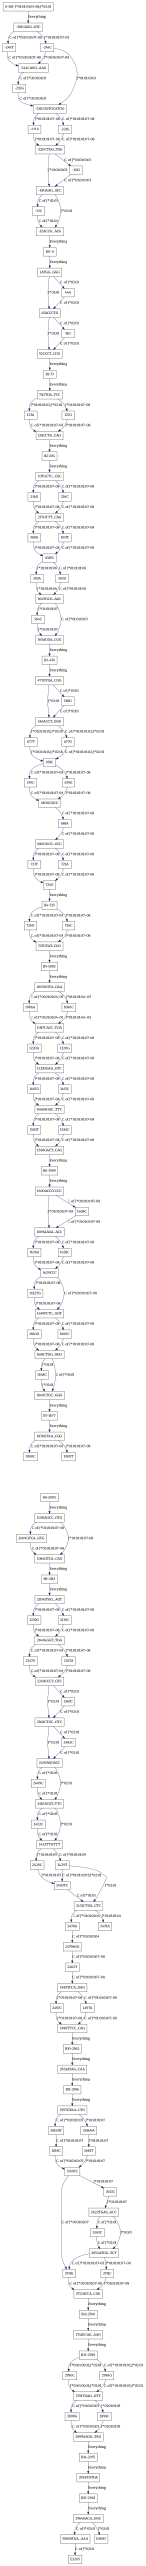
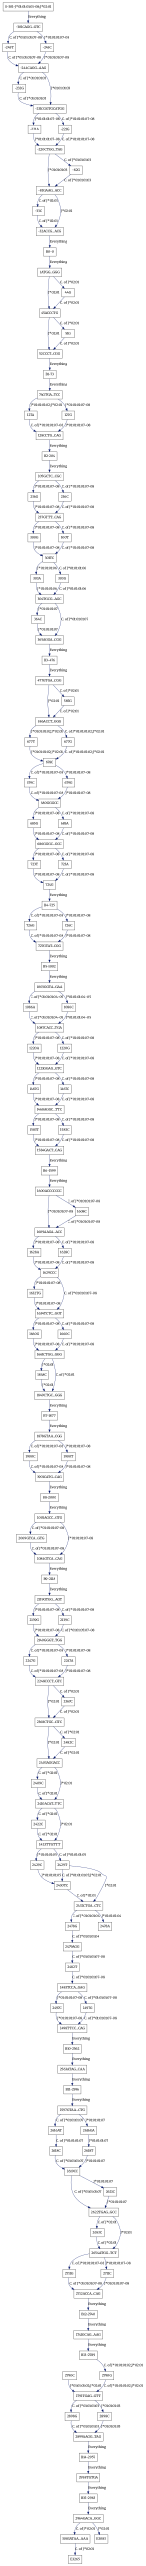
(77, 72) -> (50, 86)
none -> (34, 824)
none -> (50, 1477)
(78, 1630) -> (78, 1630)
(61, 2221) -> (74, 2195)
(72, 2361) -> none
